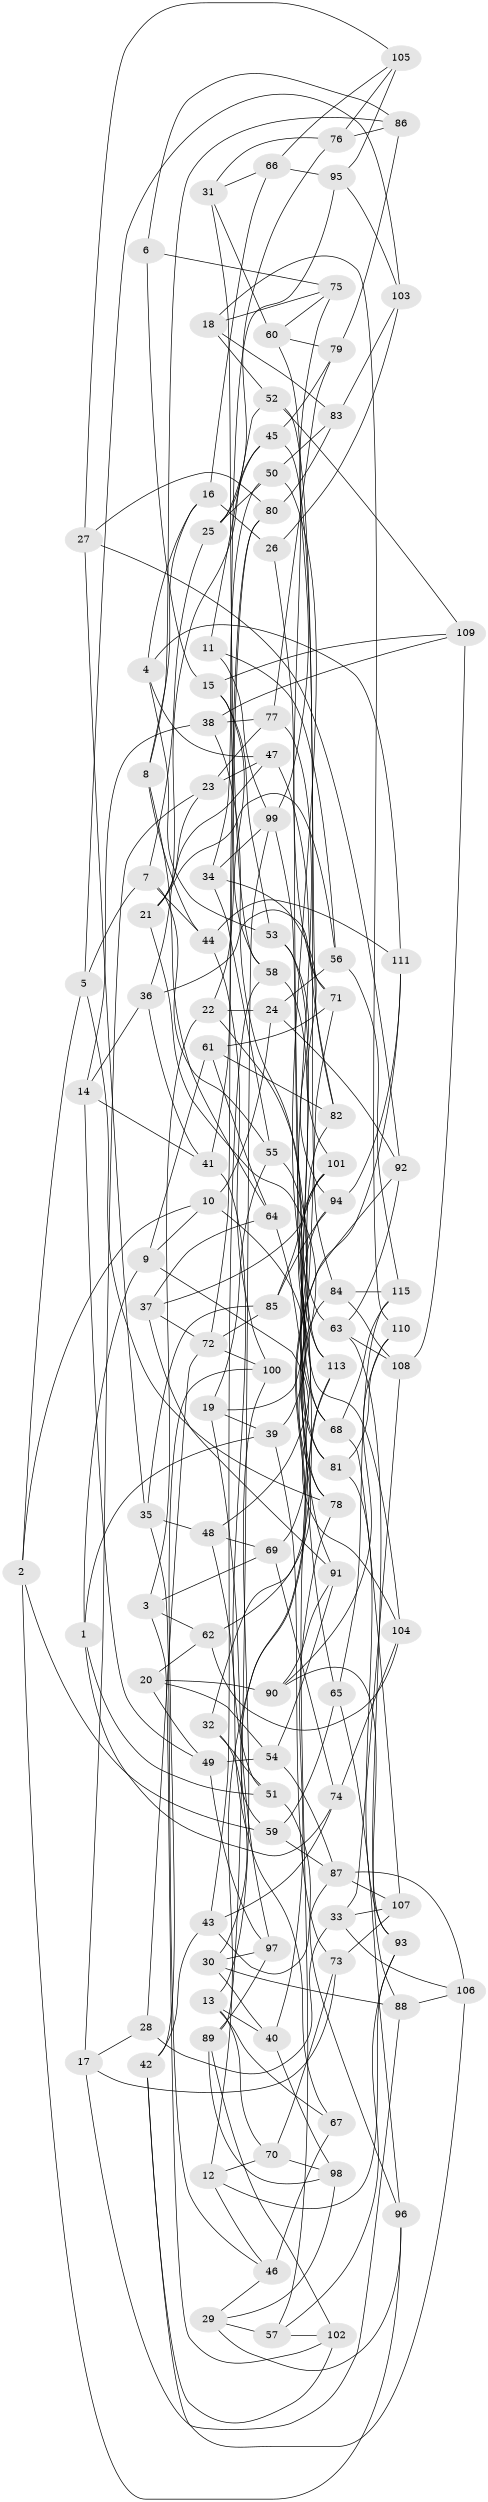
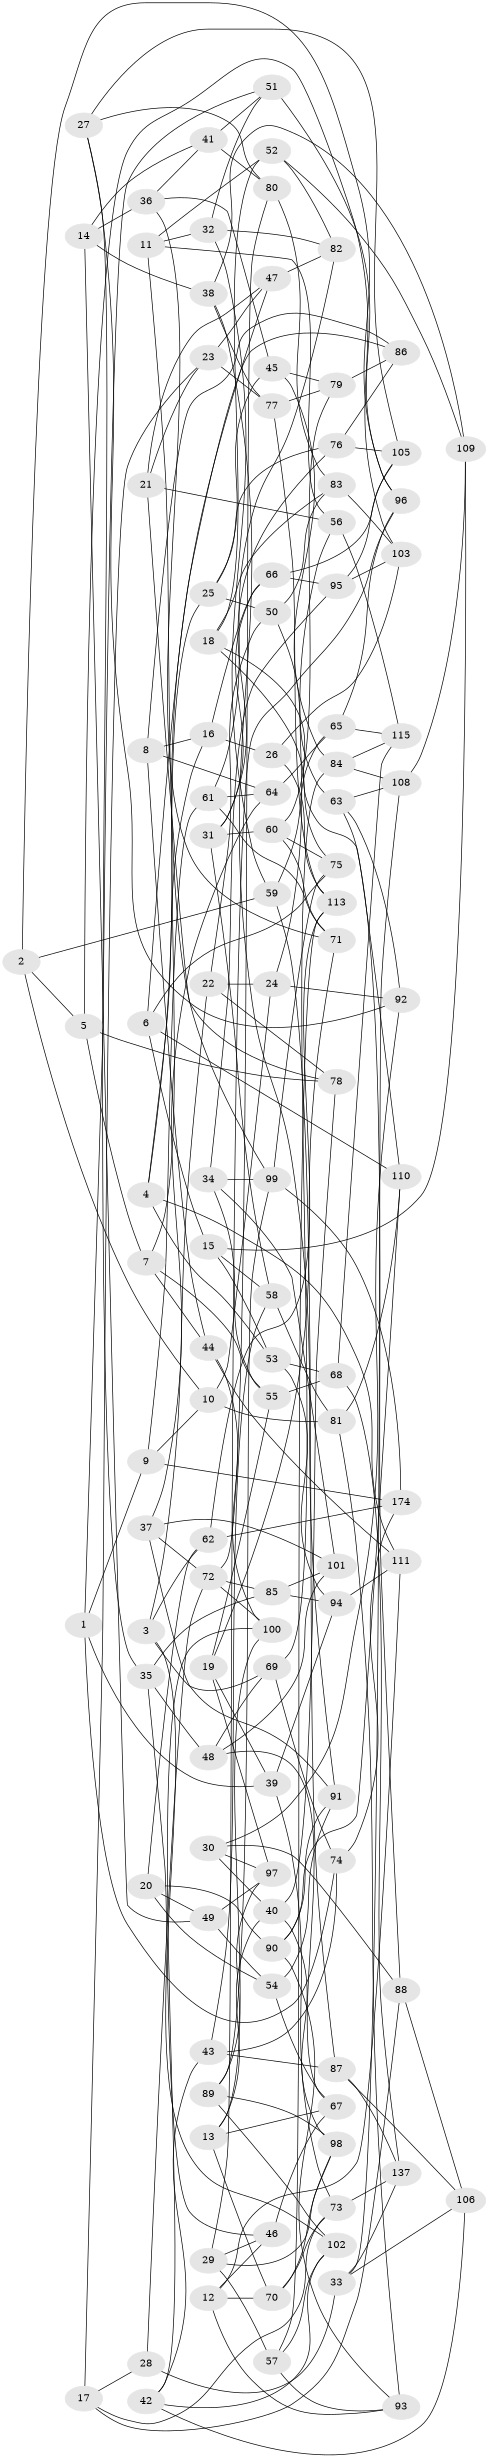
none -> (177, 238)
none -> (268, 1097)
(401, 1631) -> (401, 1503)
(312, 1812) -> (294, 2045)
(401, 1906) -> (401, 2173)
